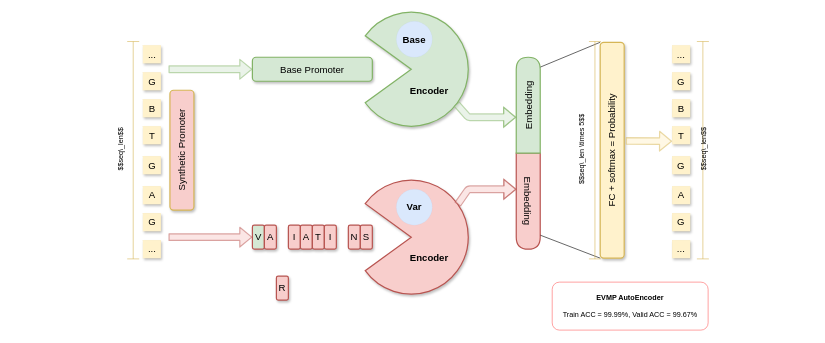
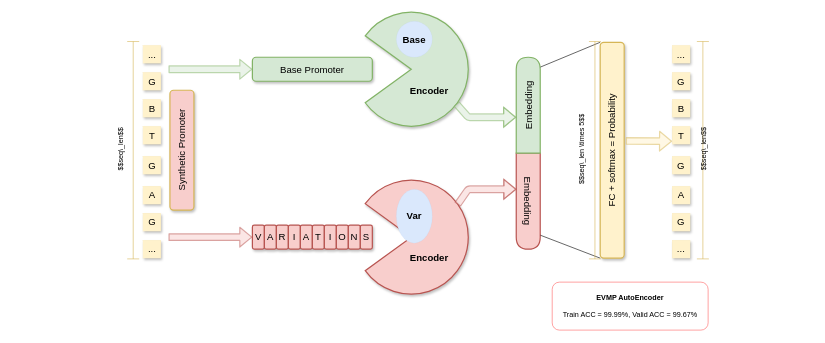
(414, 207) -> (414, 216)
(258, 237) -> (258, 237)
none -> (342, 237)
(282, 288) -> (282, 237)
